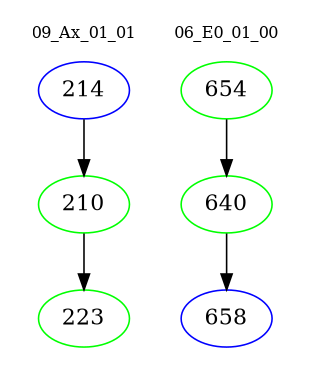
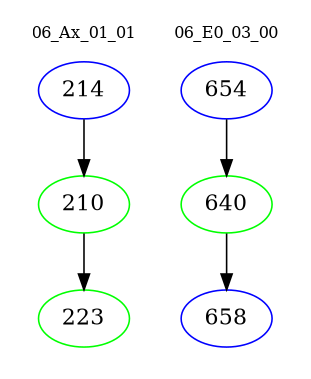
(84, 34) -> (84, 34)
(227, 34) -> (227, 34)
(227, 90) -> (227, 90)
